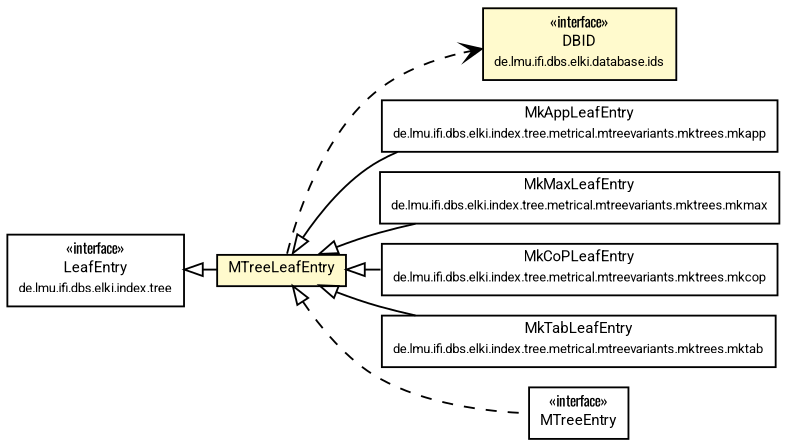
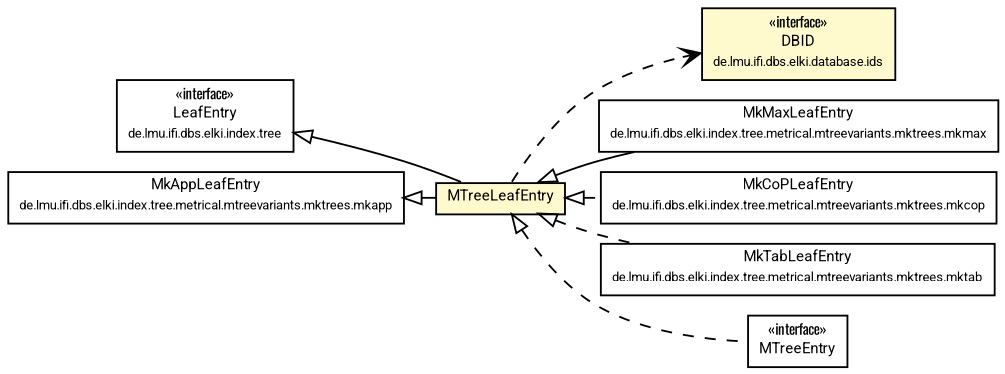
(344, 188) -> (429, 198)
(373, 270) -> (592, 198)
(375, 305) -> (594, 234)
